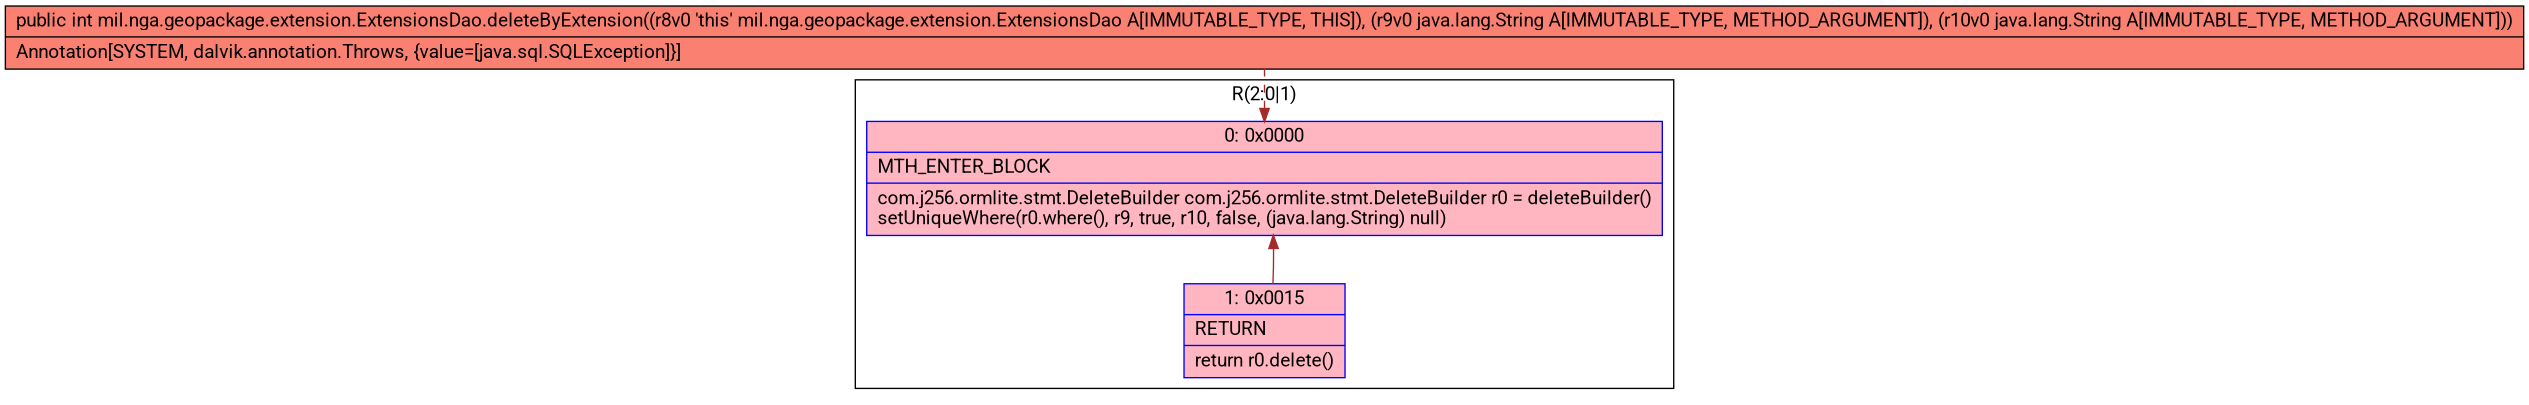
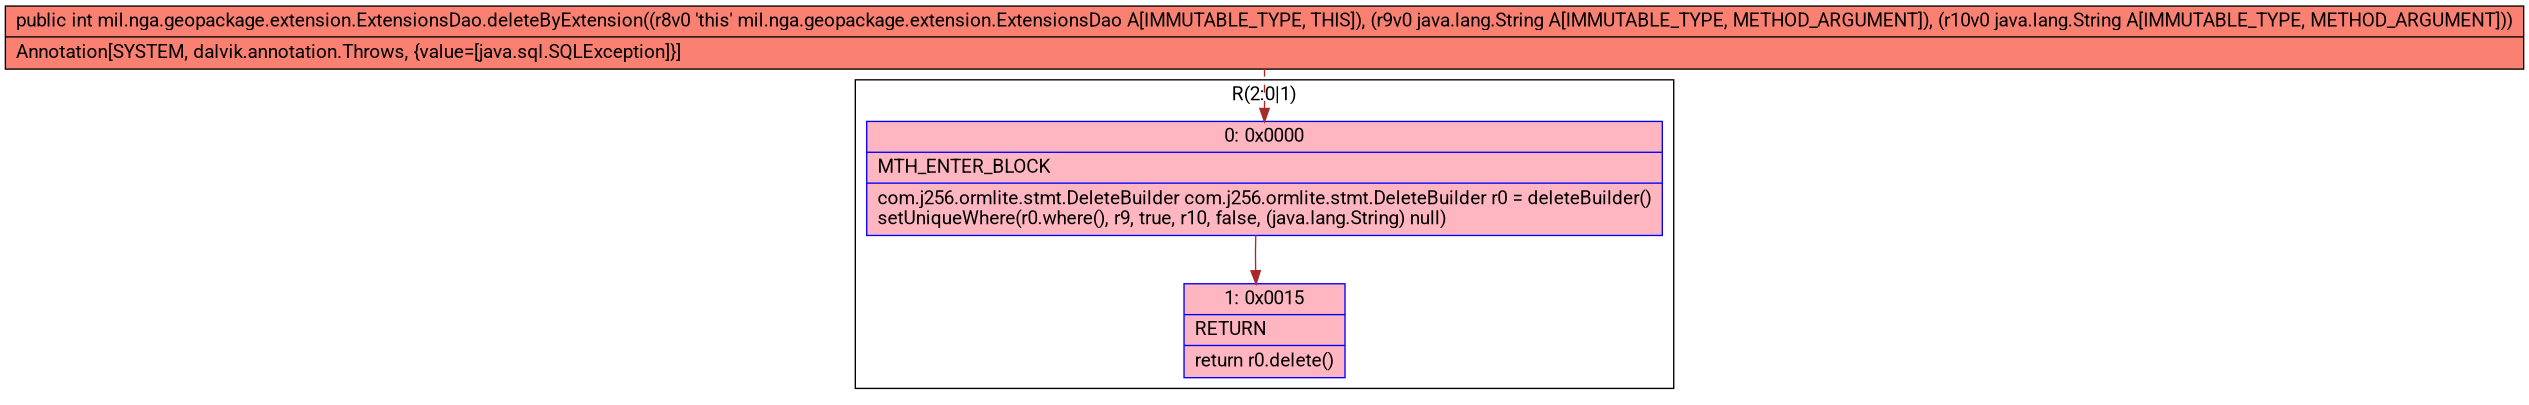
(1273, 266) -> (1255, 253)
